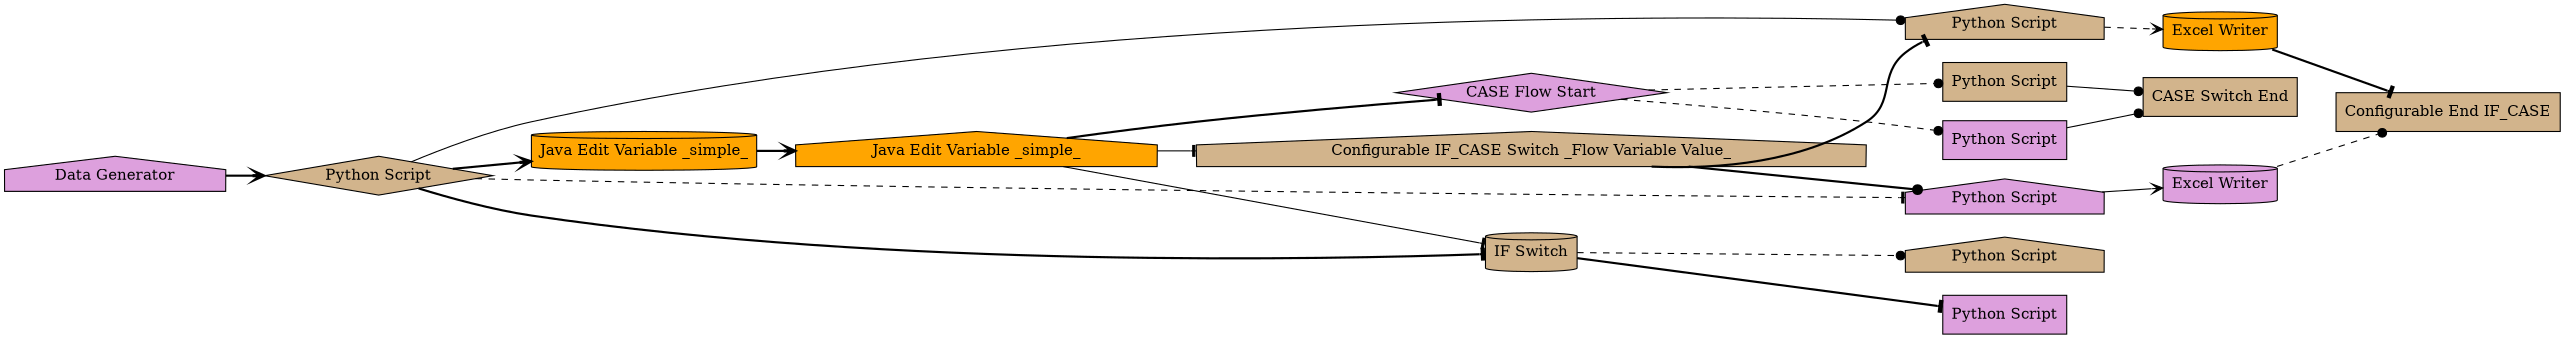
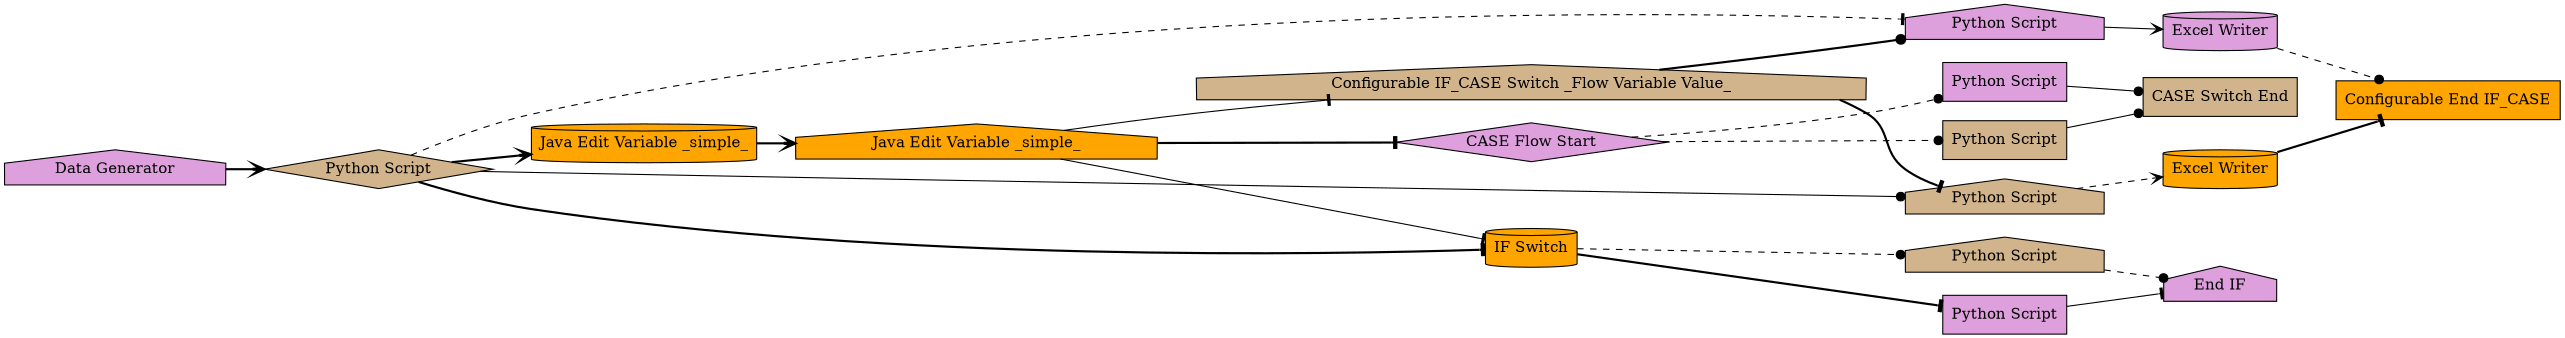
(2448, 112) -> (2448, 100)
(1531, 252) -> (1531, 248)
none -> (2220, 286)
